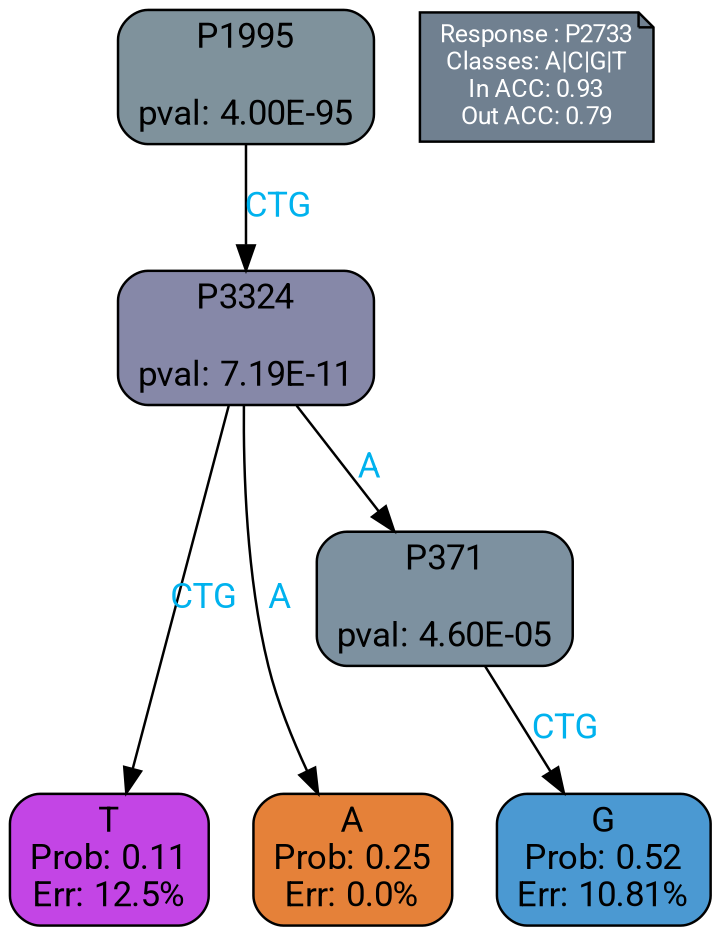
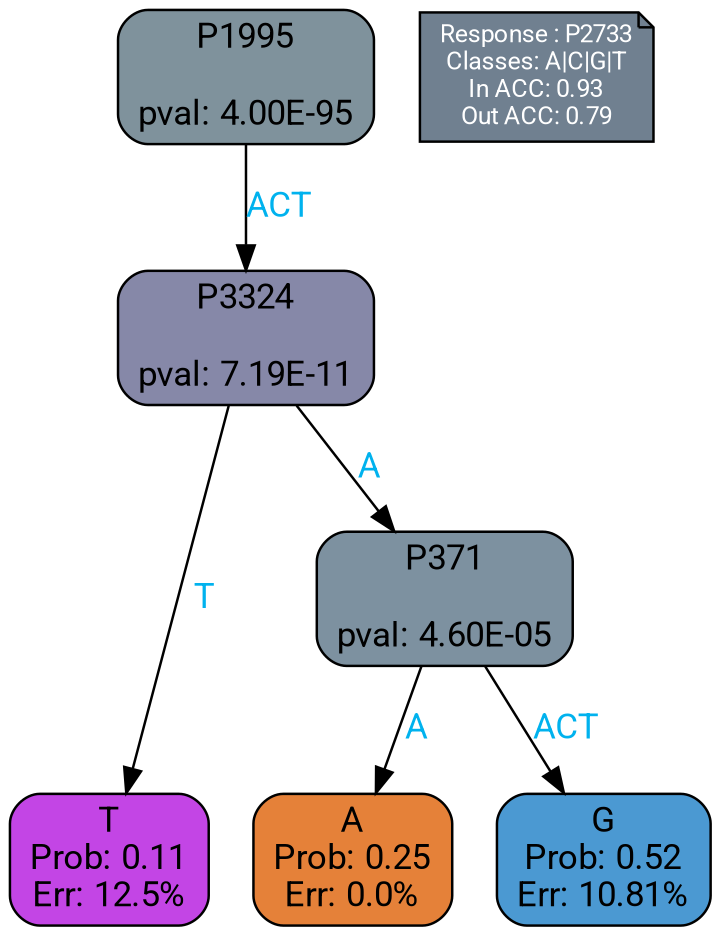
(280, 207) -> (280, 207)
(255, 592) -> (403, 718)
(205, 599) -> (205, 599)
(567, 729) -> (567, 729)
